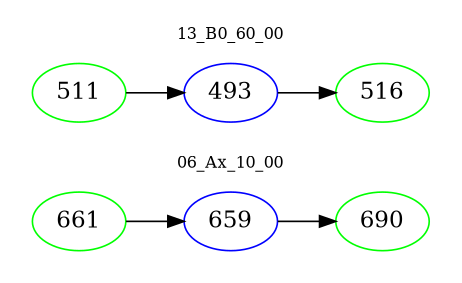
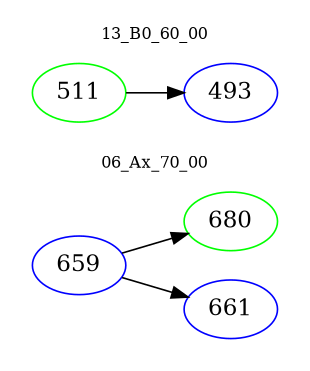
(383, 93) -> none
(231, 164) -> (155, 164)
(79, 221) -> (231, 309)
(147, 221) -> (147, 285)
(383, 221) -> (231, 221)
